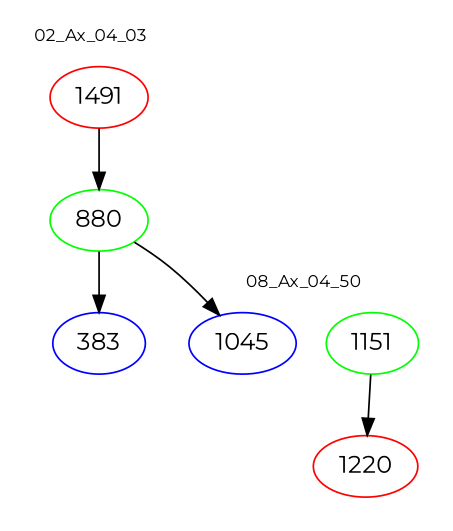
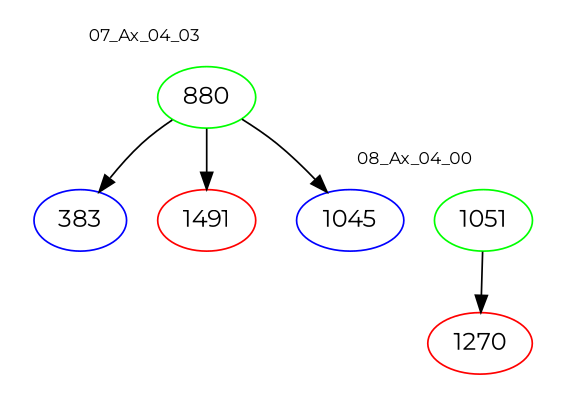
(91, 37) -> (145, 37)
(99, 150) -> (207, 150)
(304, 283) -> (415, 160)
(372, 343) -> (483, 220)
(366, 466) -> (480, 343)
